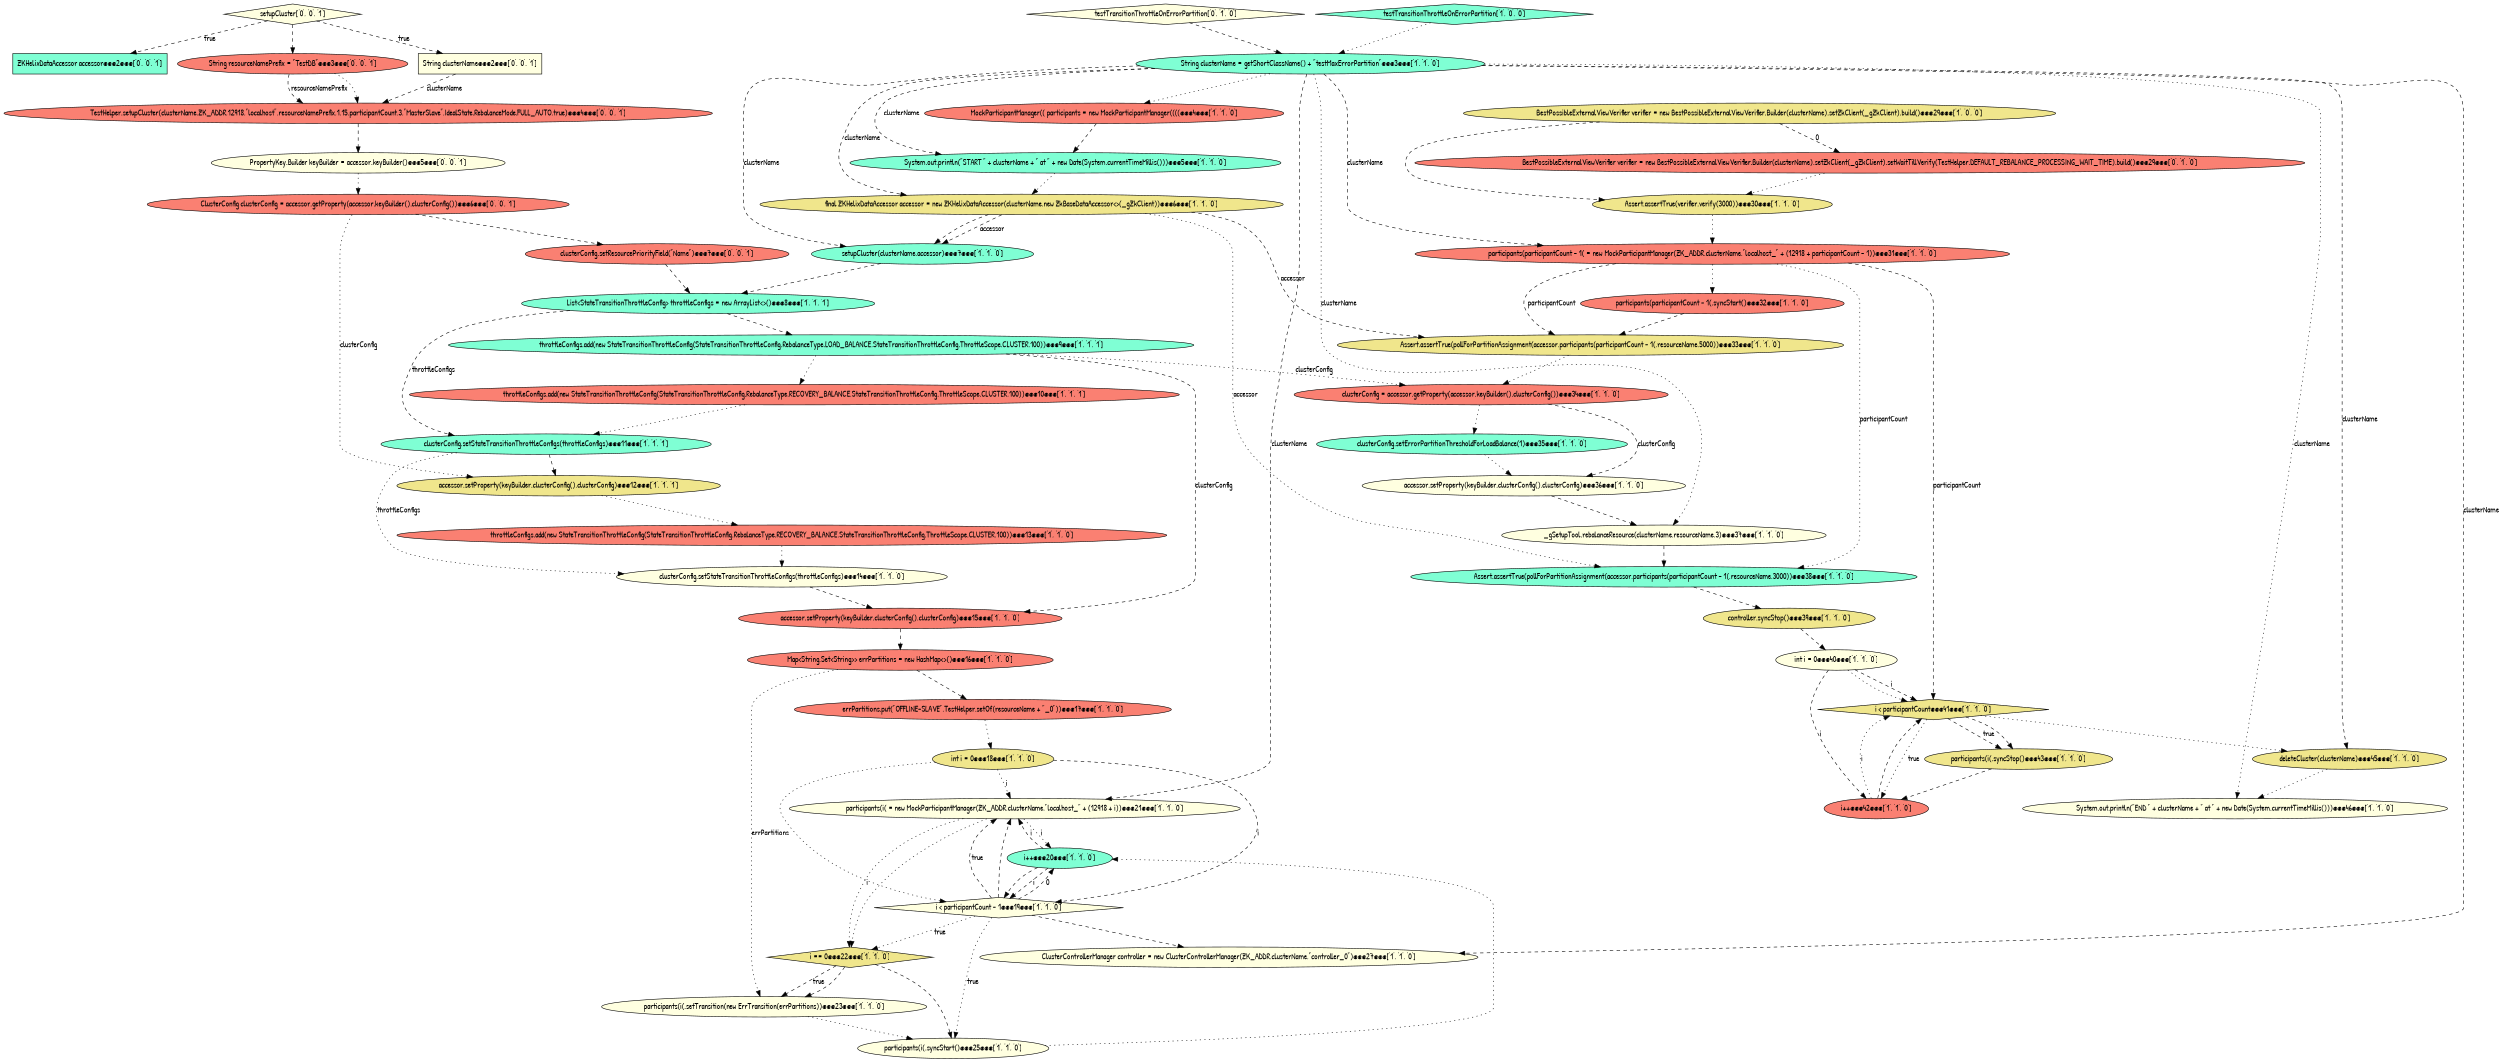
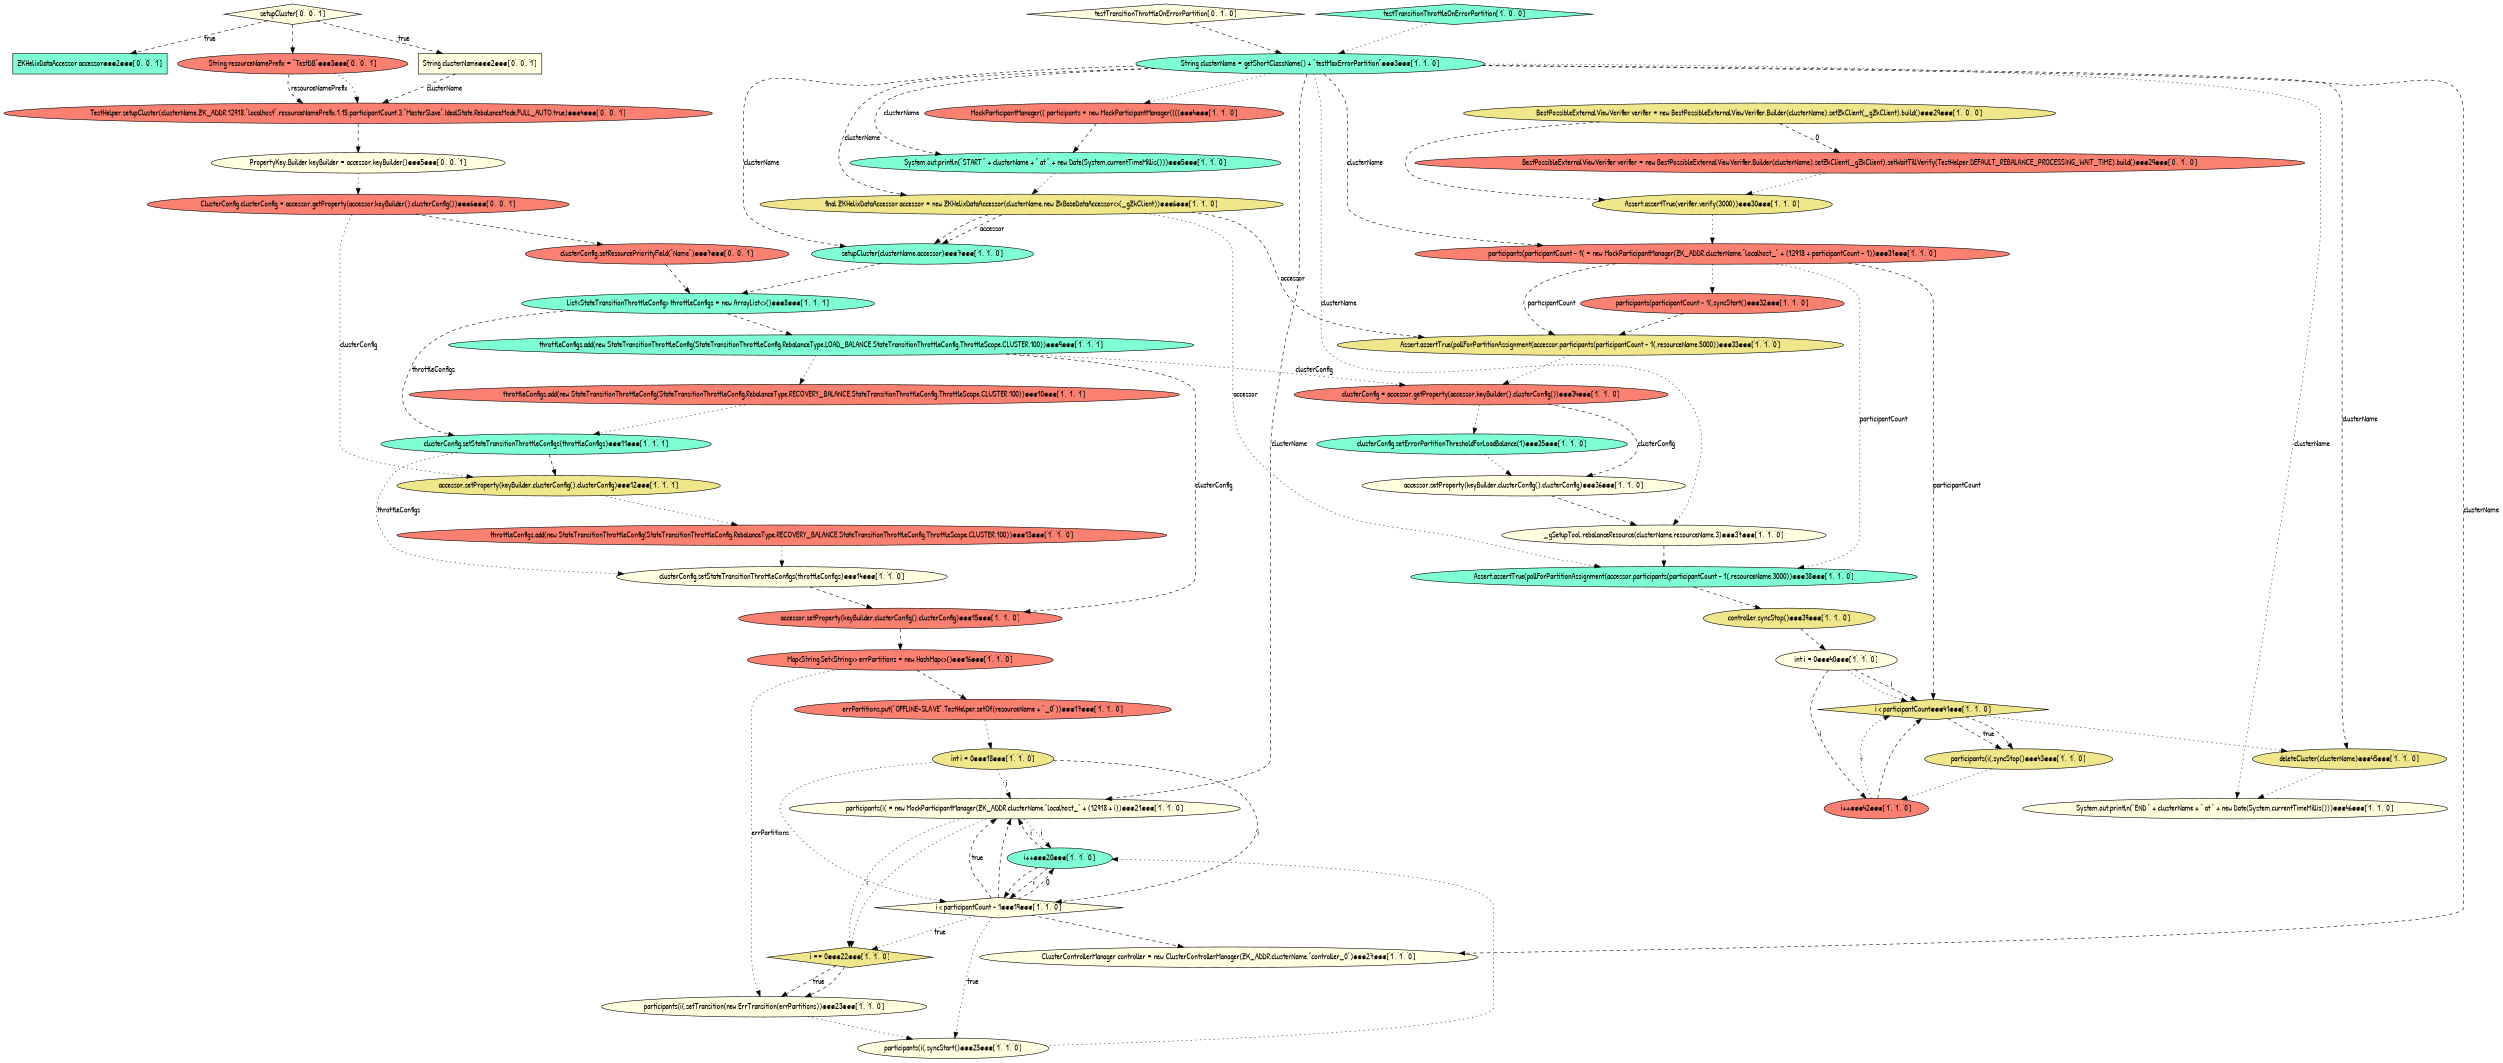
(1904, 755) -> none
(1949, 783) -> (1949, 783)
(922, 988) -> none
